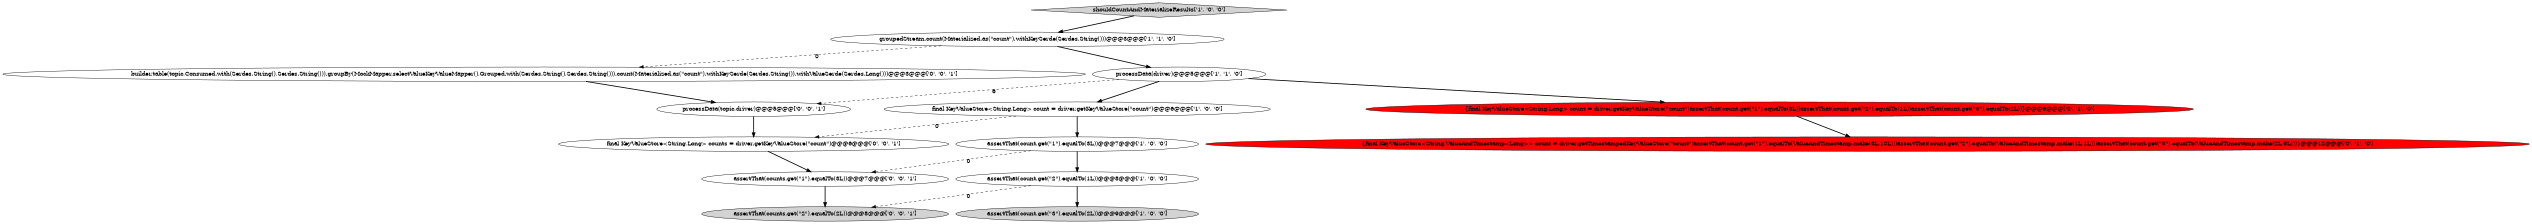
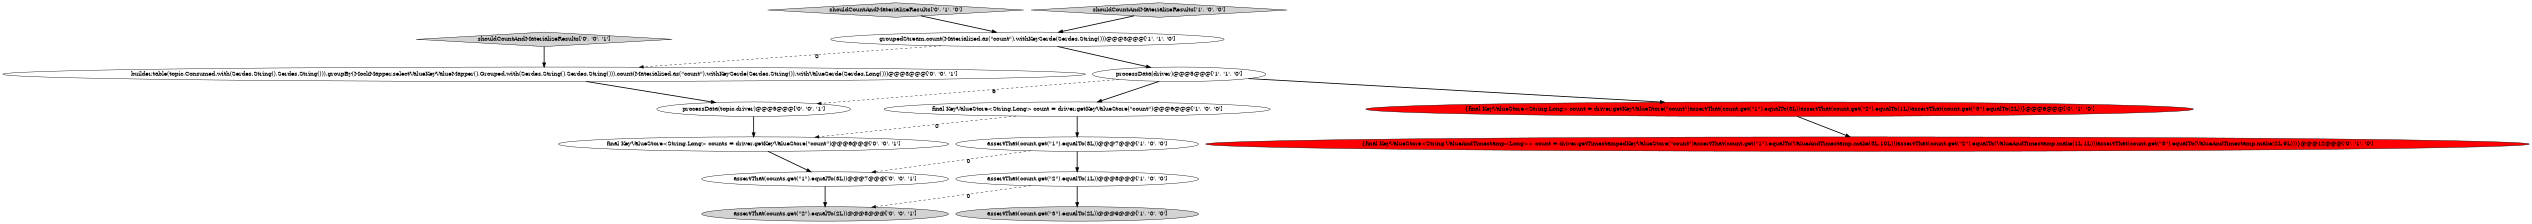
none -> (896, 10)
none -> (544, 39)
